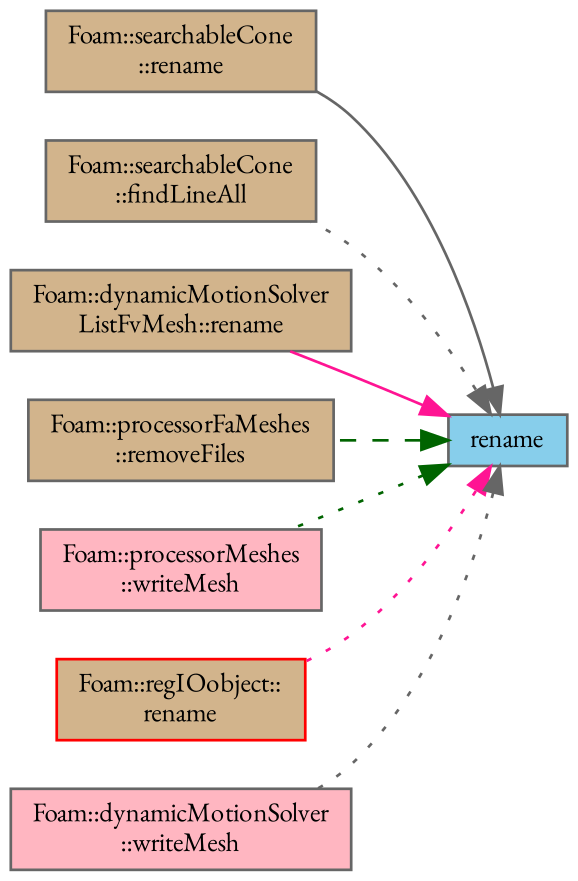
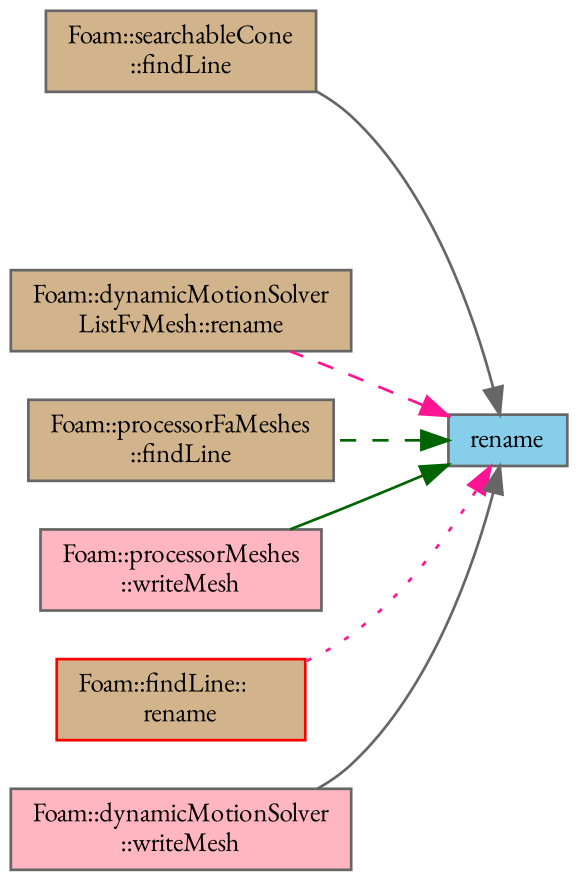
(181, 51) -> (181, 51)
(181, 181) -> none
(357, 378) -> (357, 378)
(181, 440) -> (181, 440)
(357, 503) -> (357, 503)
(430, 657) -> (430, 657)
(181, 700) -> (181, 700)
